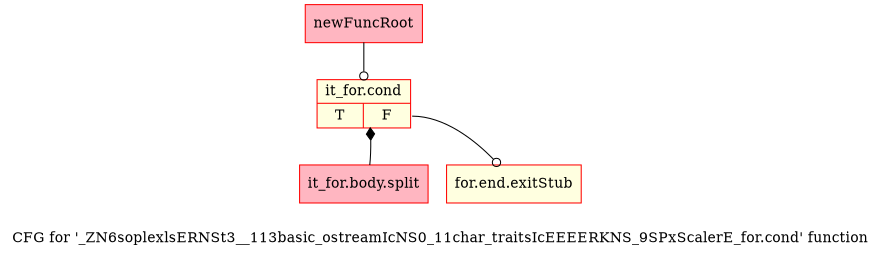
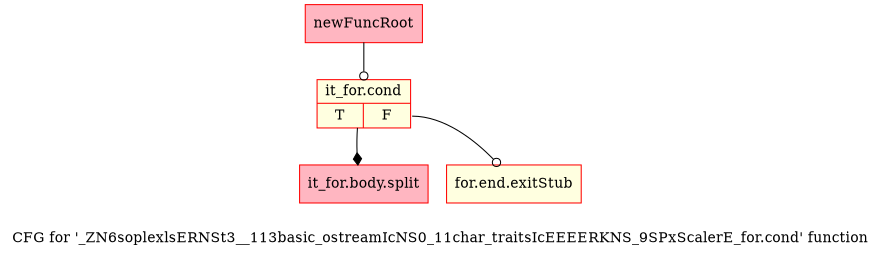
(371, 153) -> (357, 140)
